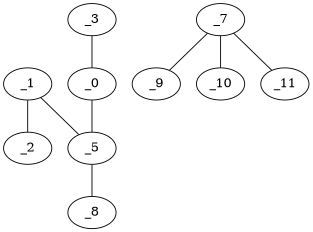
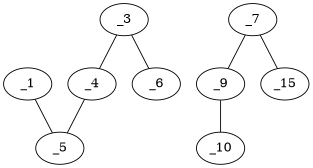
(221, 52) -> (221, 116)
(92, 84) -> (92, 84)
none -> (156, 84)
(285, 84) -> (285, 84)
(28, 148) -> none
(92, 213) -> none
